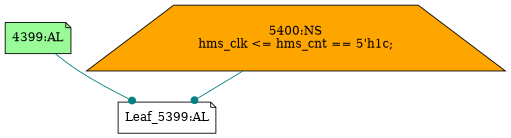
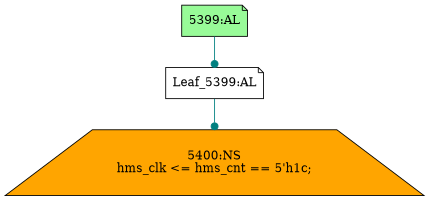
(38, 38) -> (215, 21)
(220, 85) -> (215, 111)
